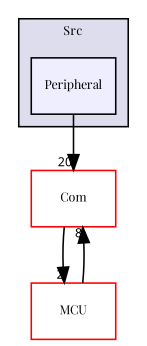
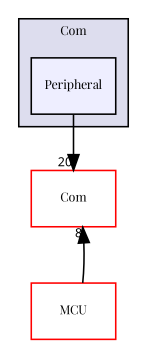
(74, 32) -> (74, 32)
(63, 247) -> none
